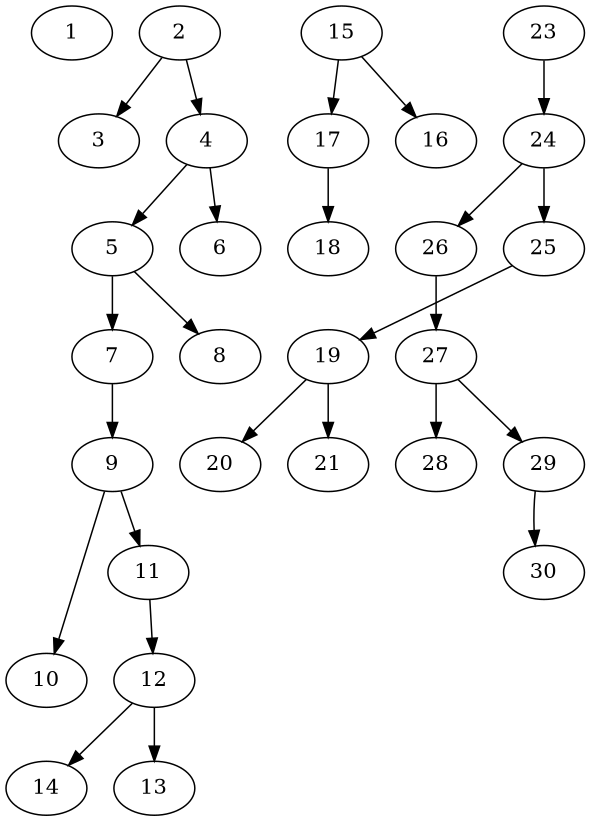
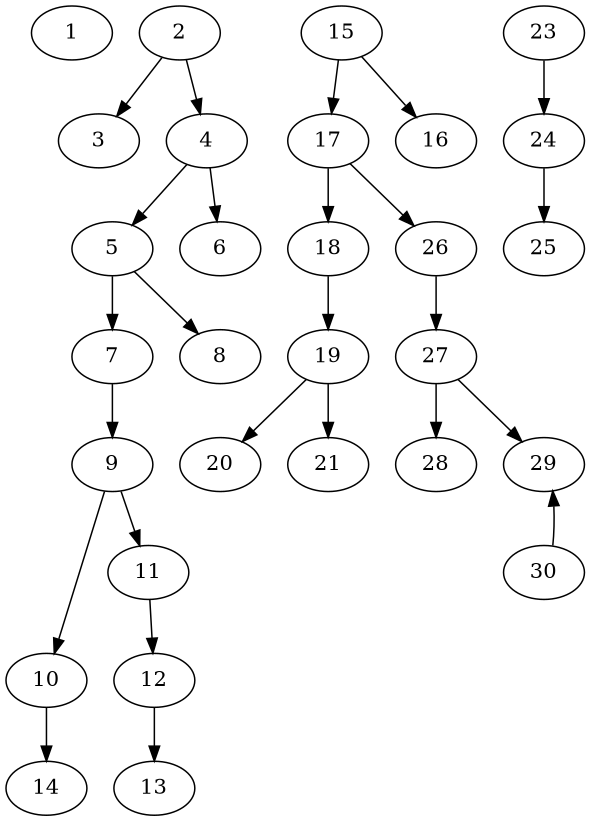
(496, 189) -> (377, 189)
(447, 298) -> (328, 295)
(534, 511) -> (554, 526)
(106, 729) -> (46, 727)
